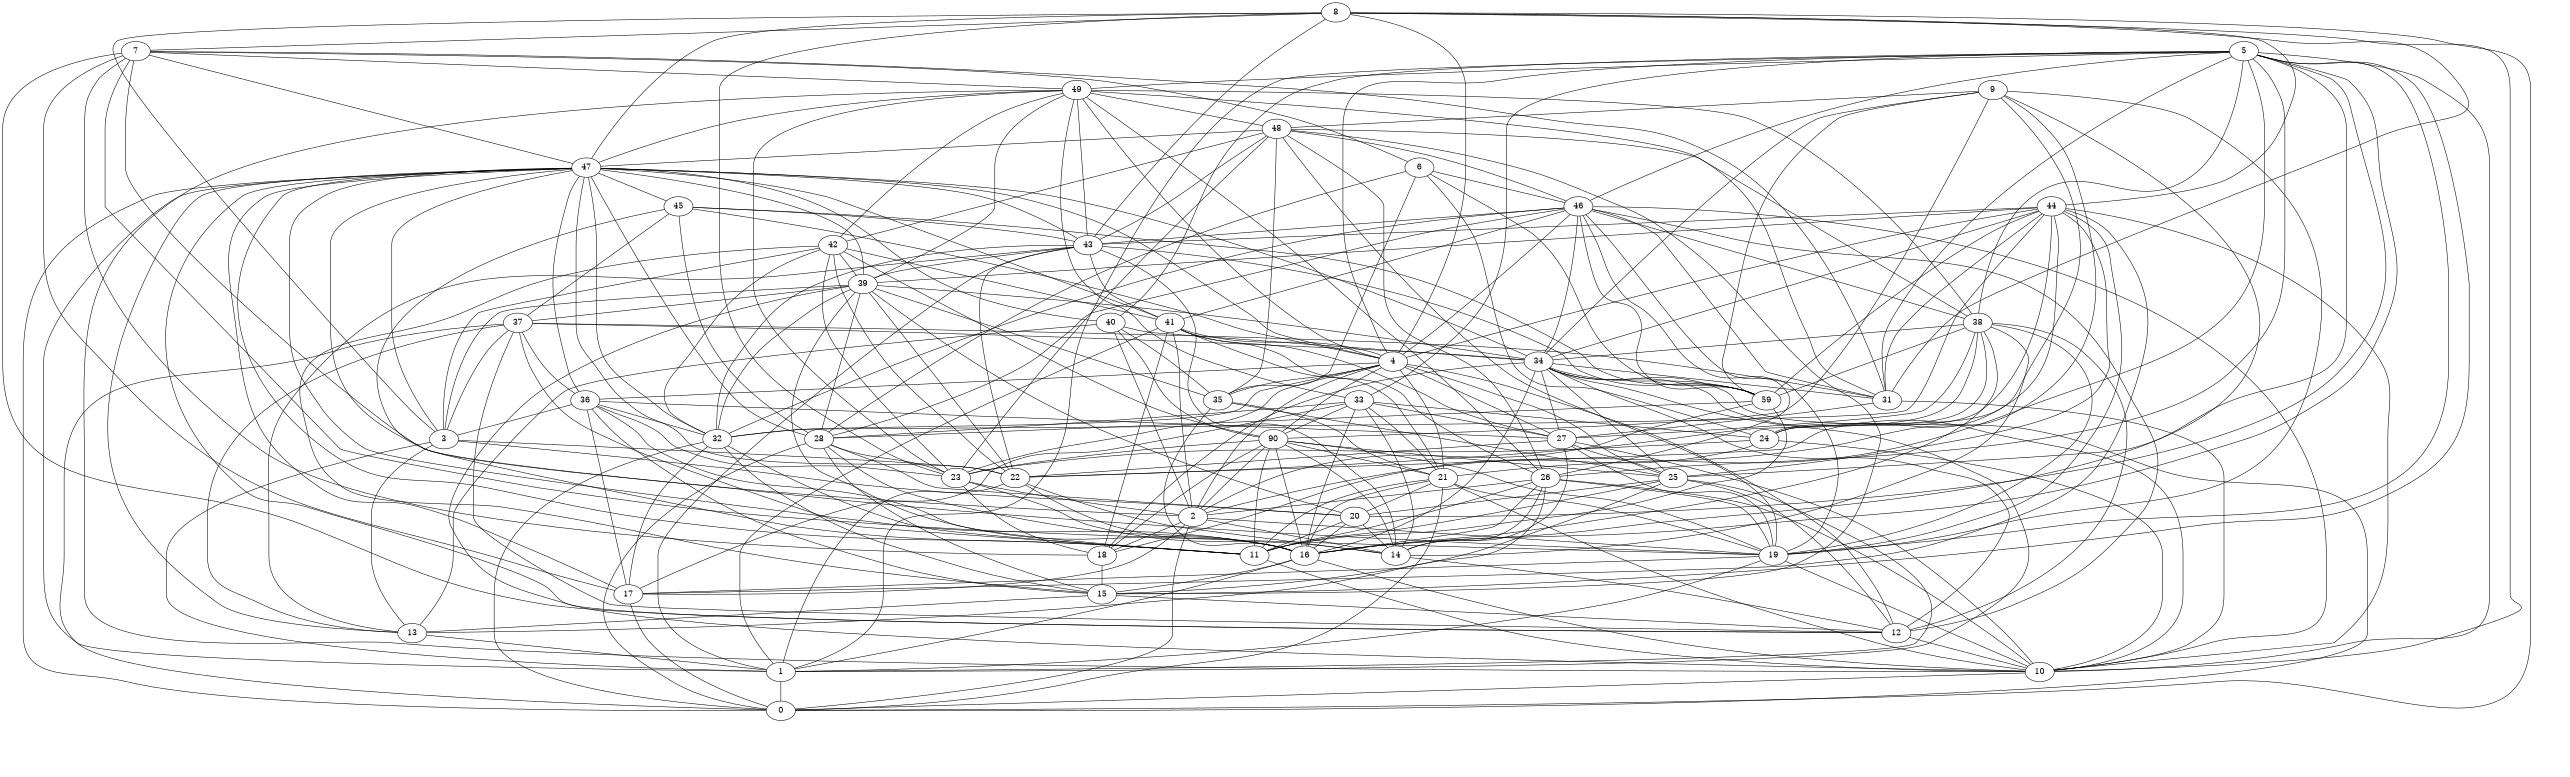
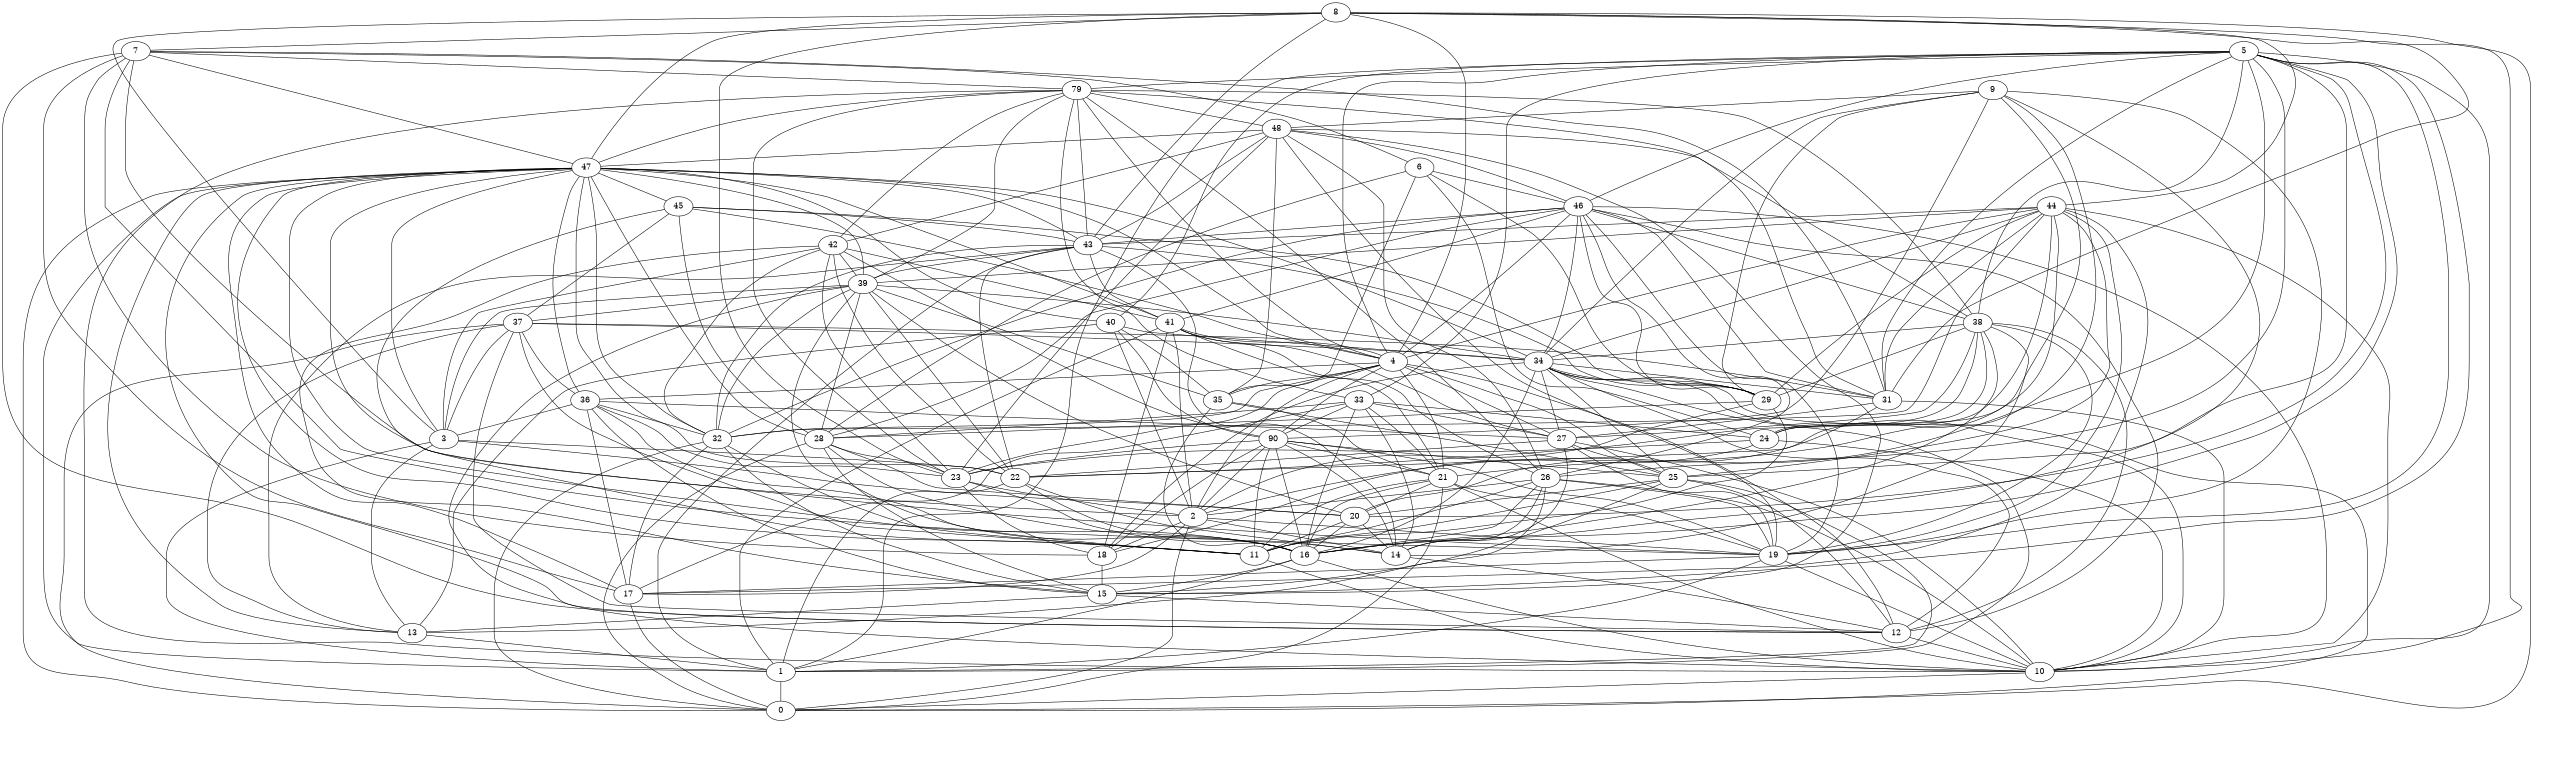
(1077, 90) -> (1077, 90)
(1766, 400) -> (1766, 400)
none -> (1623, 460)
